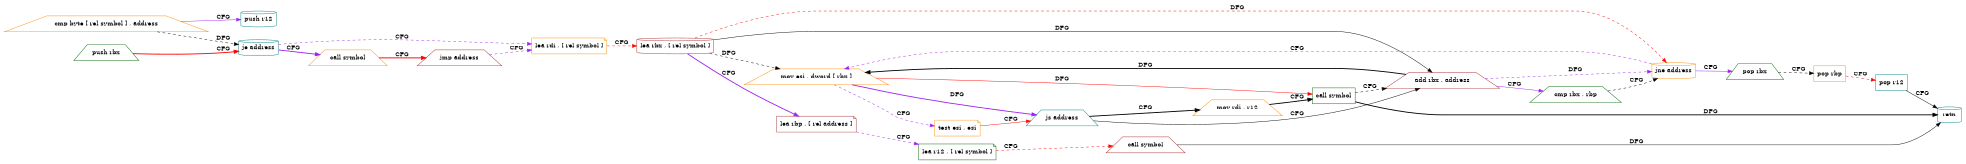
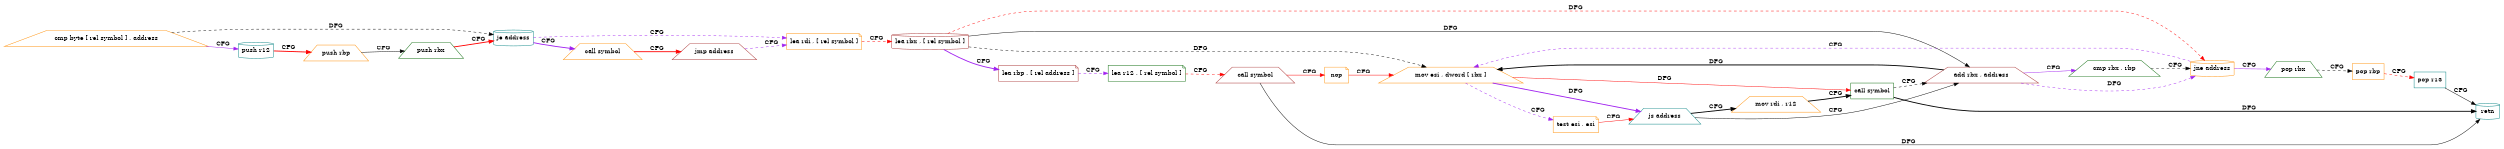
none -> (336, 53)
none -> (1337, 75)
(1892, 83) -> (2430, 80)
